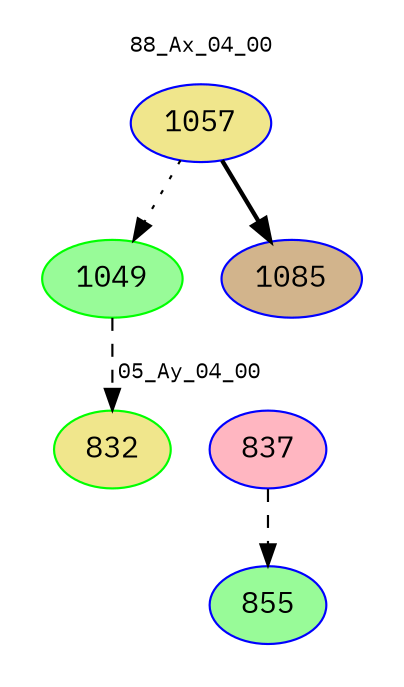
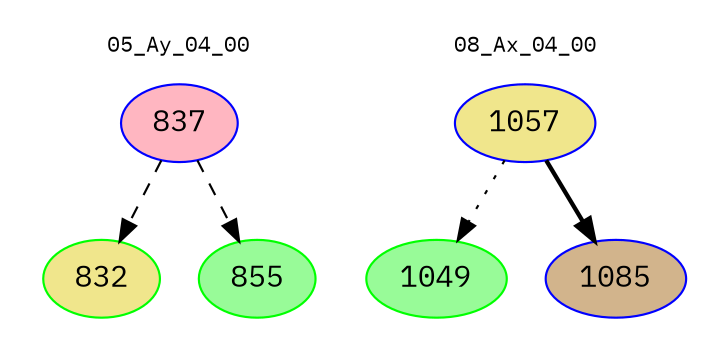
(202, 46) -> (526, 46)
(112, 365) -> (145, 191)
(268, 605) -> (257, 279)
